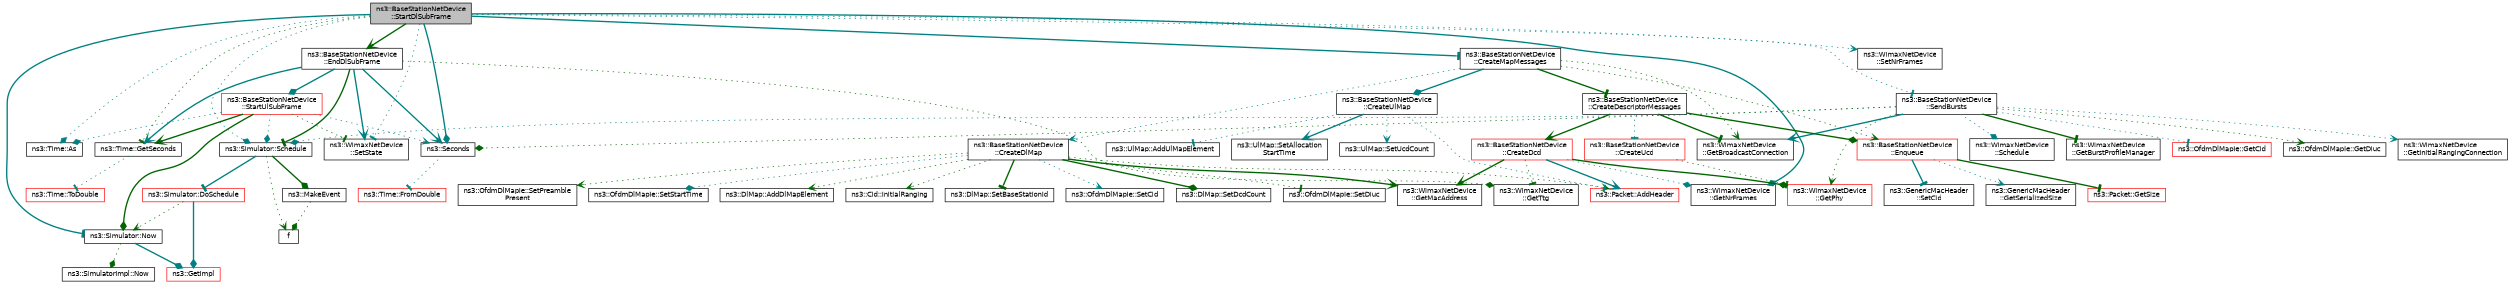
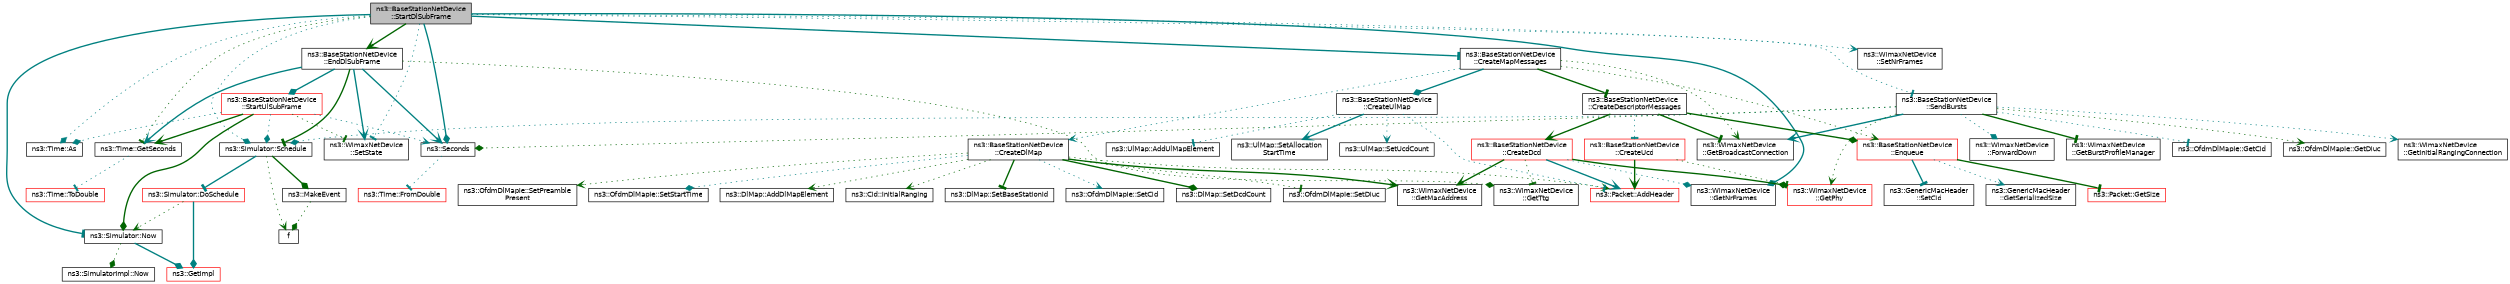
(2012, 150) -> (2012, 150)
(2222, 150) -> (2222, 150)
none -> (1635, 171)
